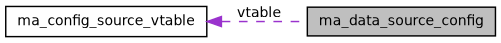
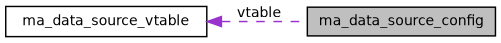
(106, 22) -> (106, 22)
